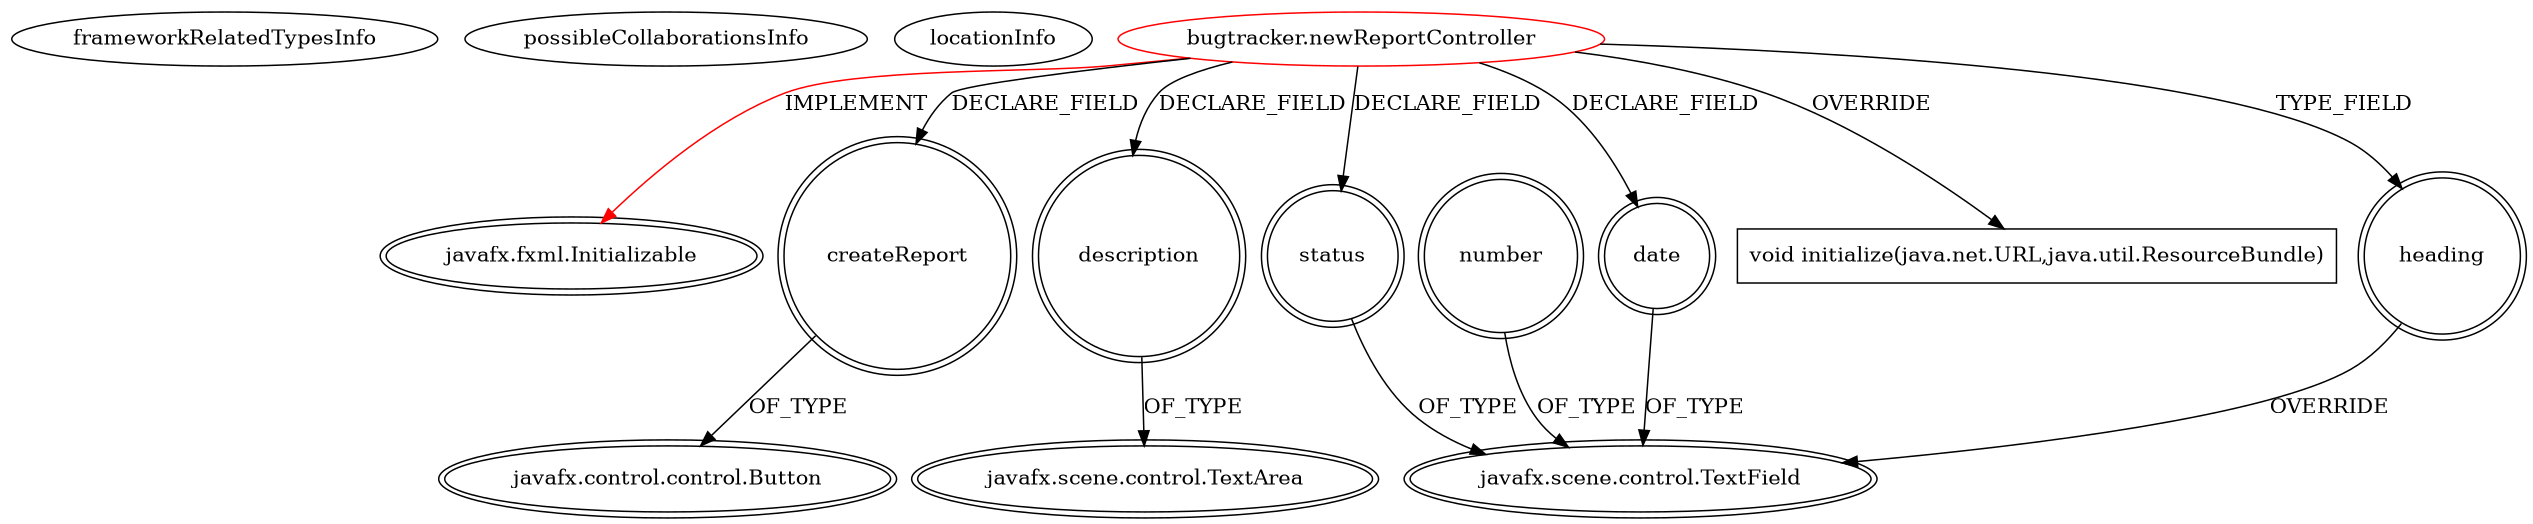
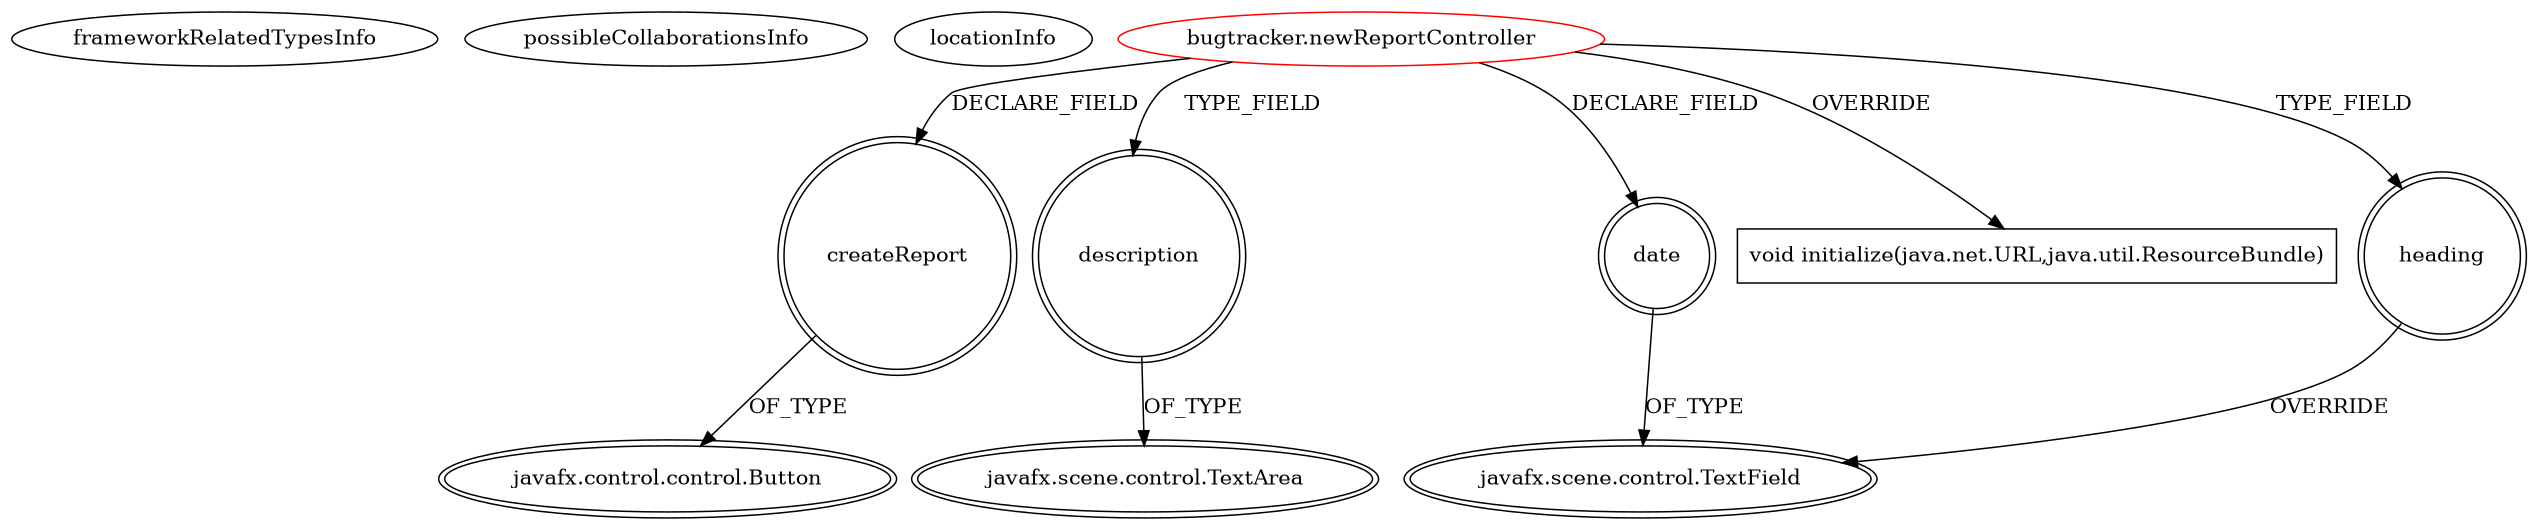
(1252, 104) -> (1252, 104)
(572, 256) -> none
(1333, 256) -> none
(1501, 256) -> none
